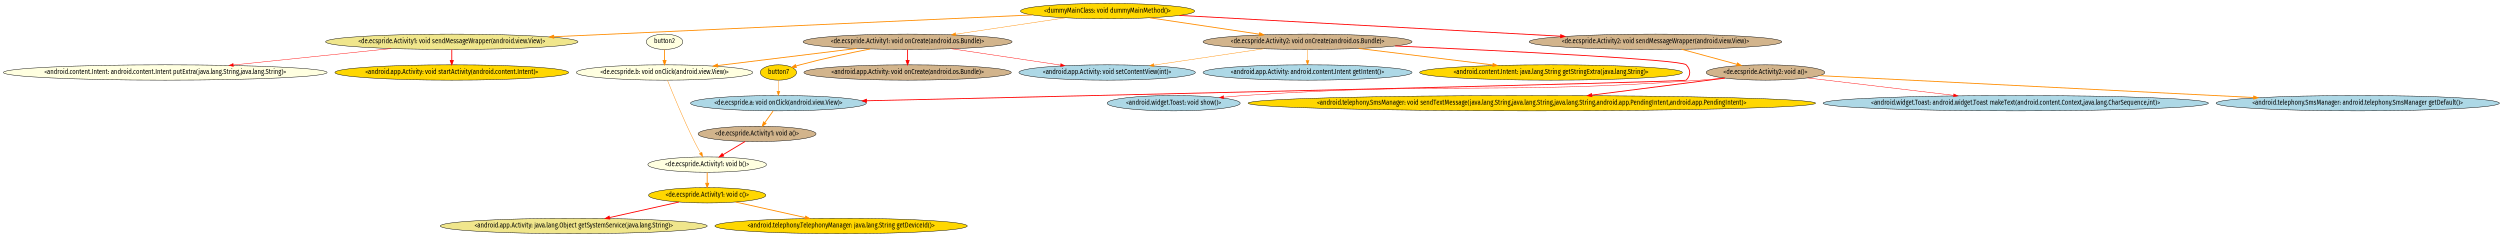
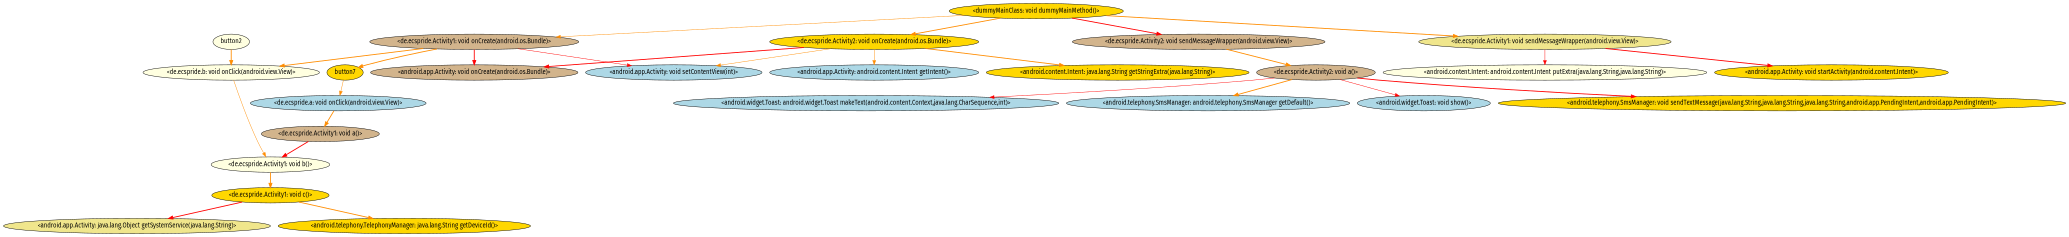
(1308, 42) -> (874, 42)
(1544, 85) -> (676, 57)
